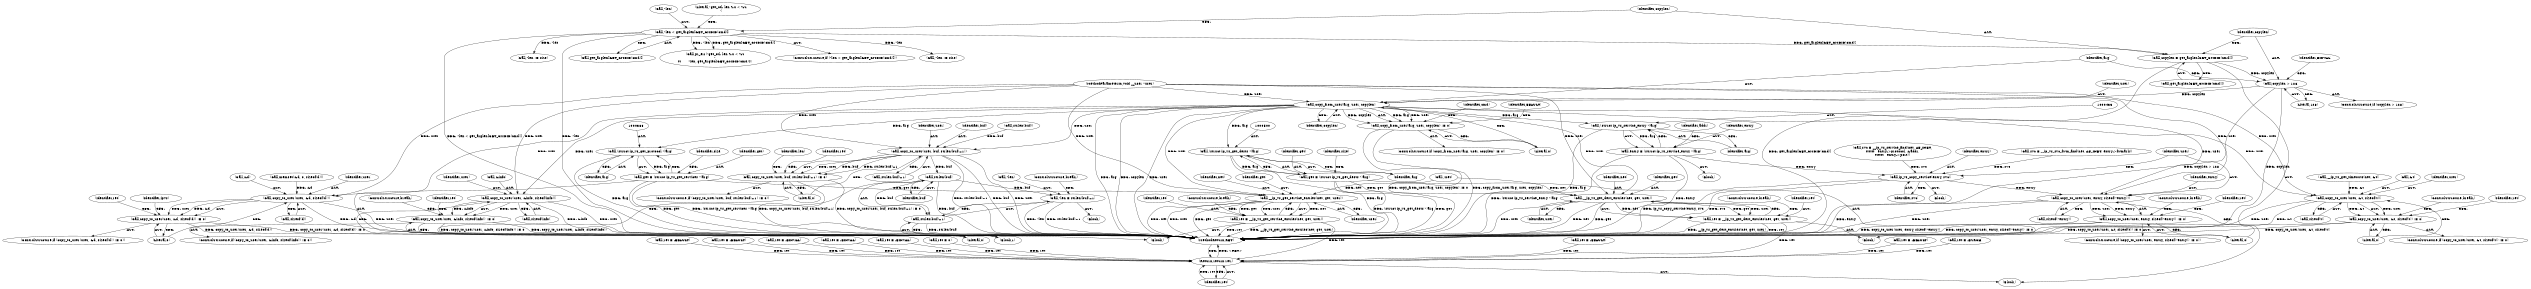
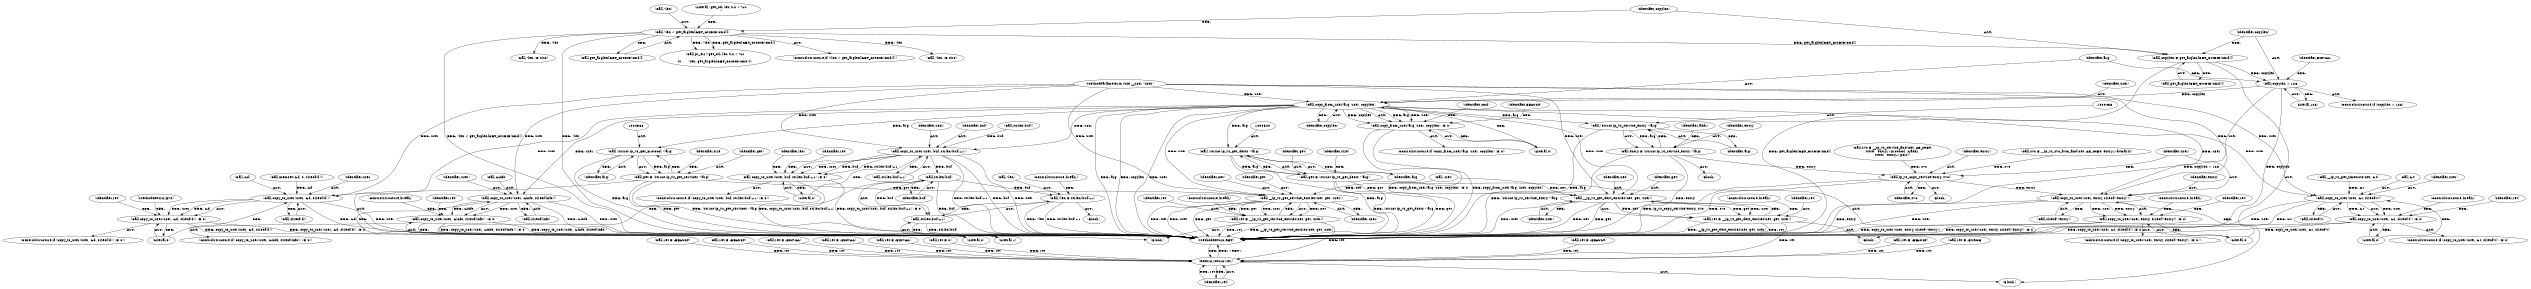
(156, 198) -> (156, 198)
(1008, 240) -> (1008, 240)
